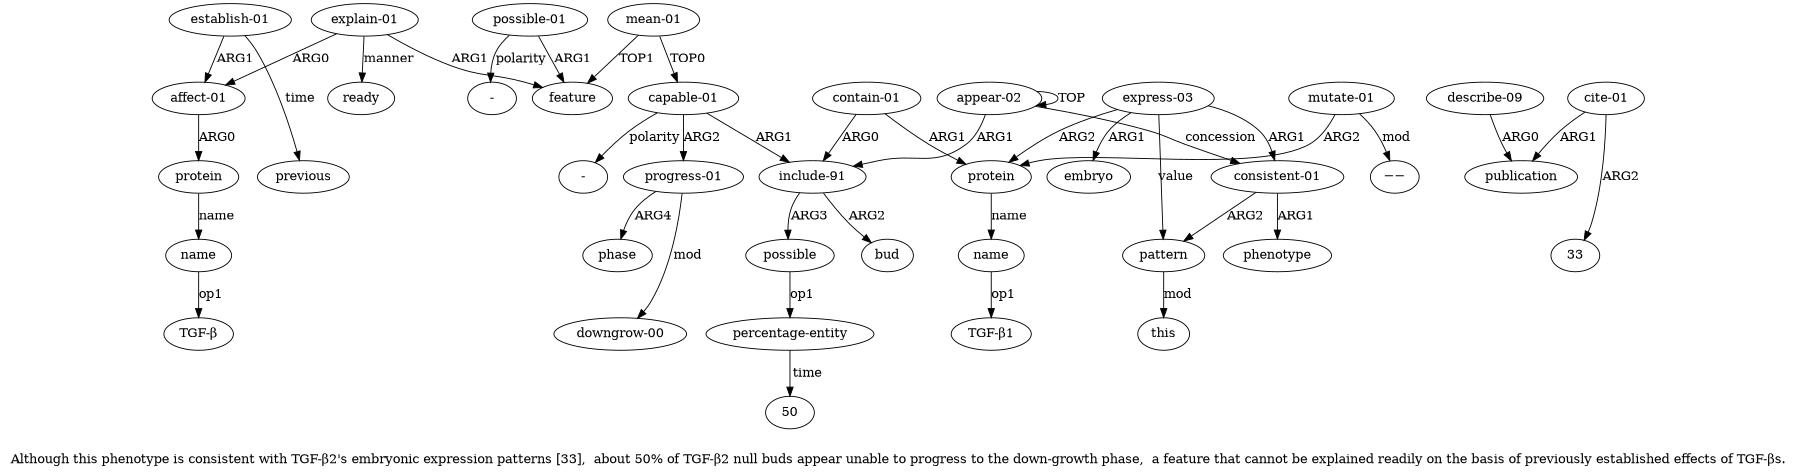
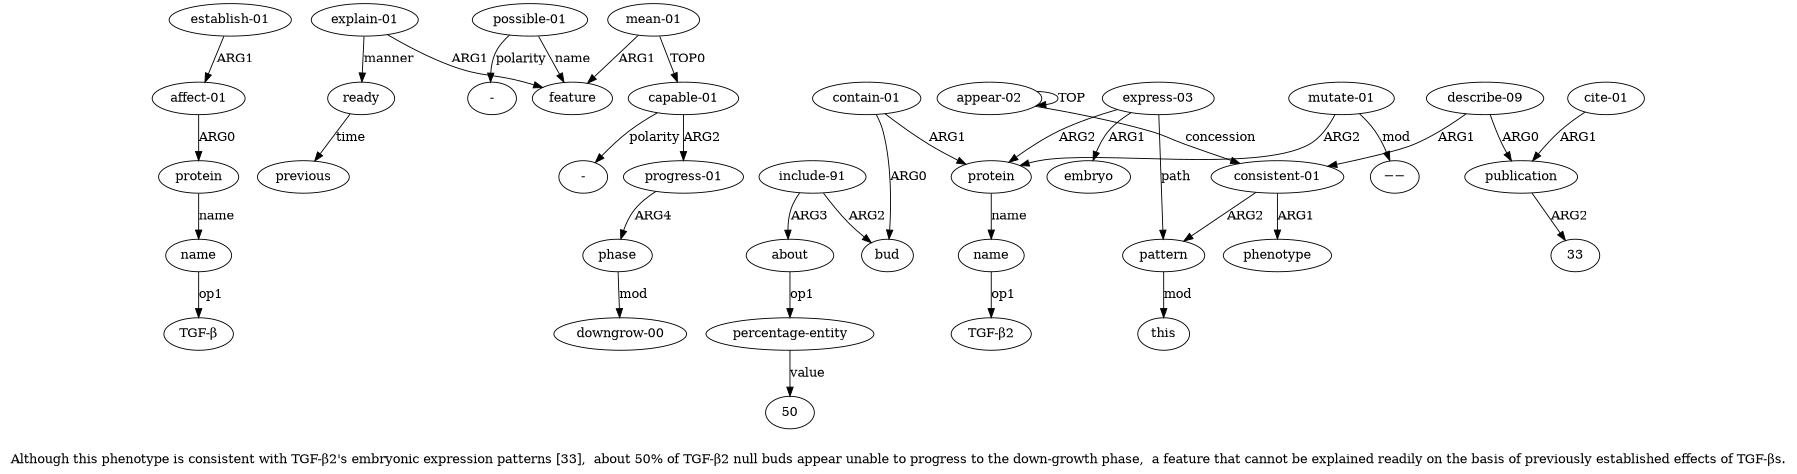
(285, 58) -> none
(573, 59) -> (573, 59)
(637, 59) -> (637, 59)
(276, 91) -> (335, 134)
(1246, 121) -> (1405, 148)
(842, 134) -> (889, 171)
(744, 135) -> none
(933, 158) -> none
(1602, 174) -> (1546, 213)
(1176, 177) -> (1176, 177)
(670, 255) -> (619, 290)
(790, 255) -> (790, 255)
(991, 334) -> (991, 334)
(808, 373) -> (808, 373)
